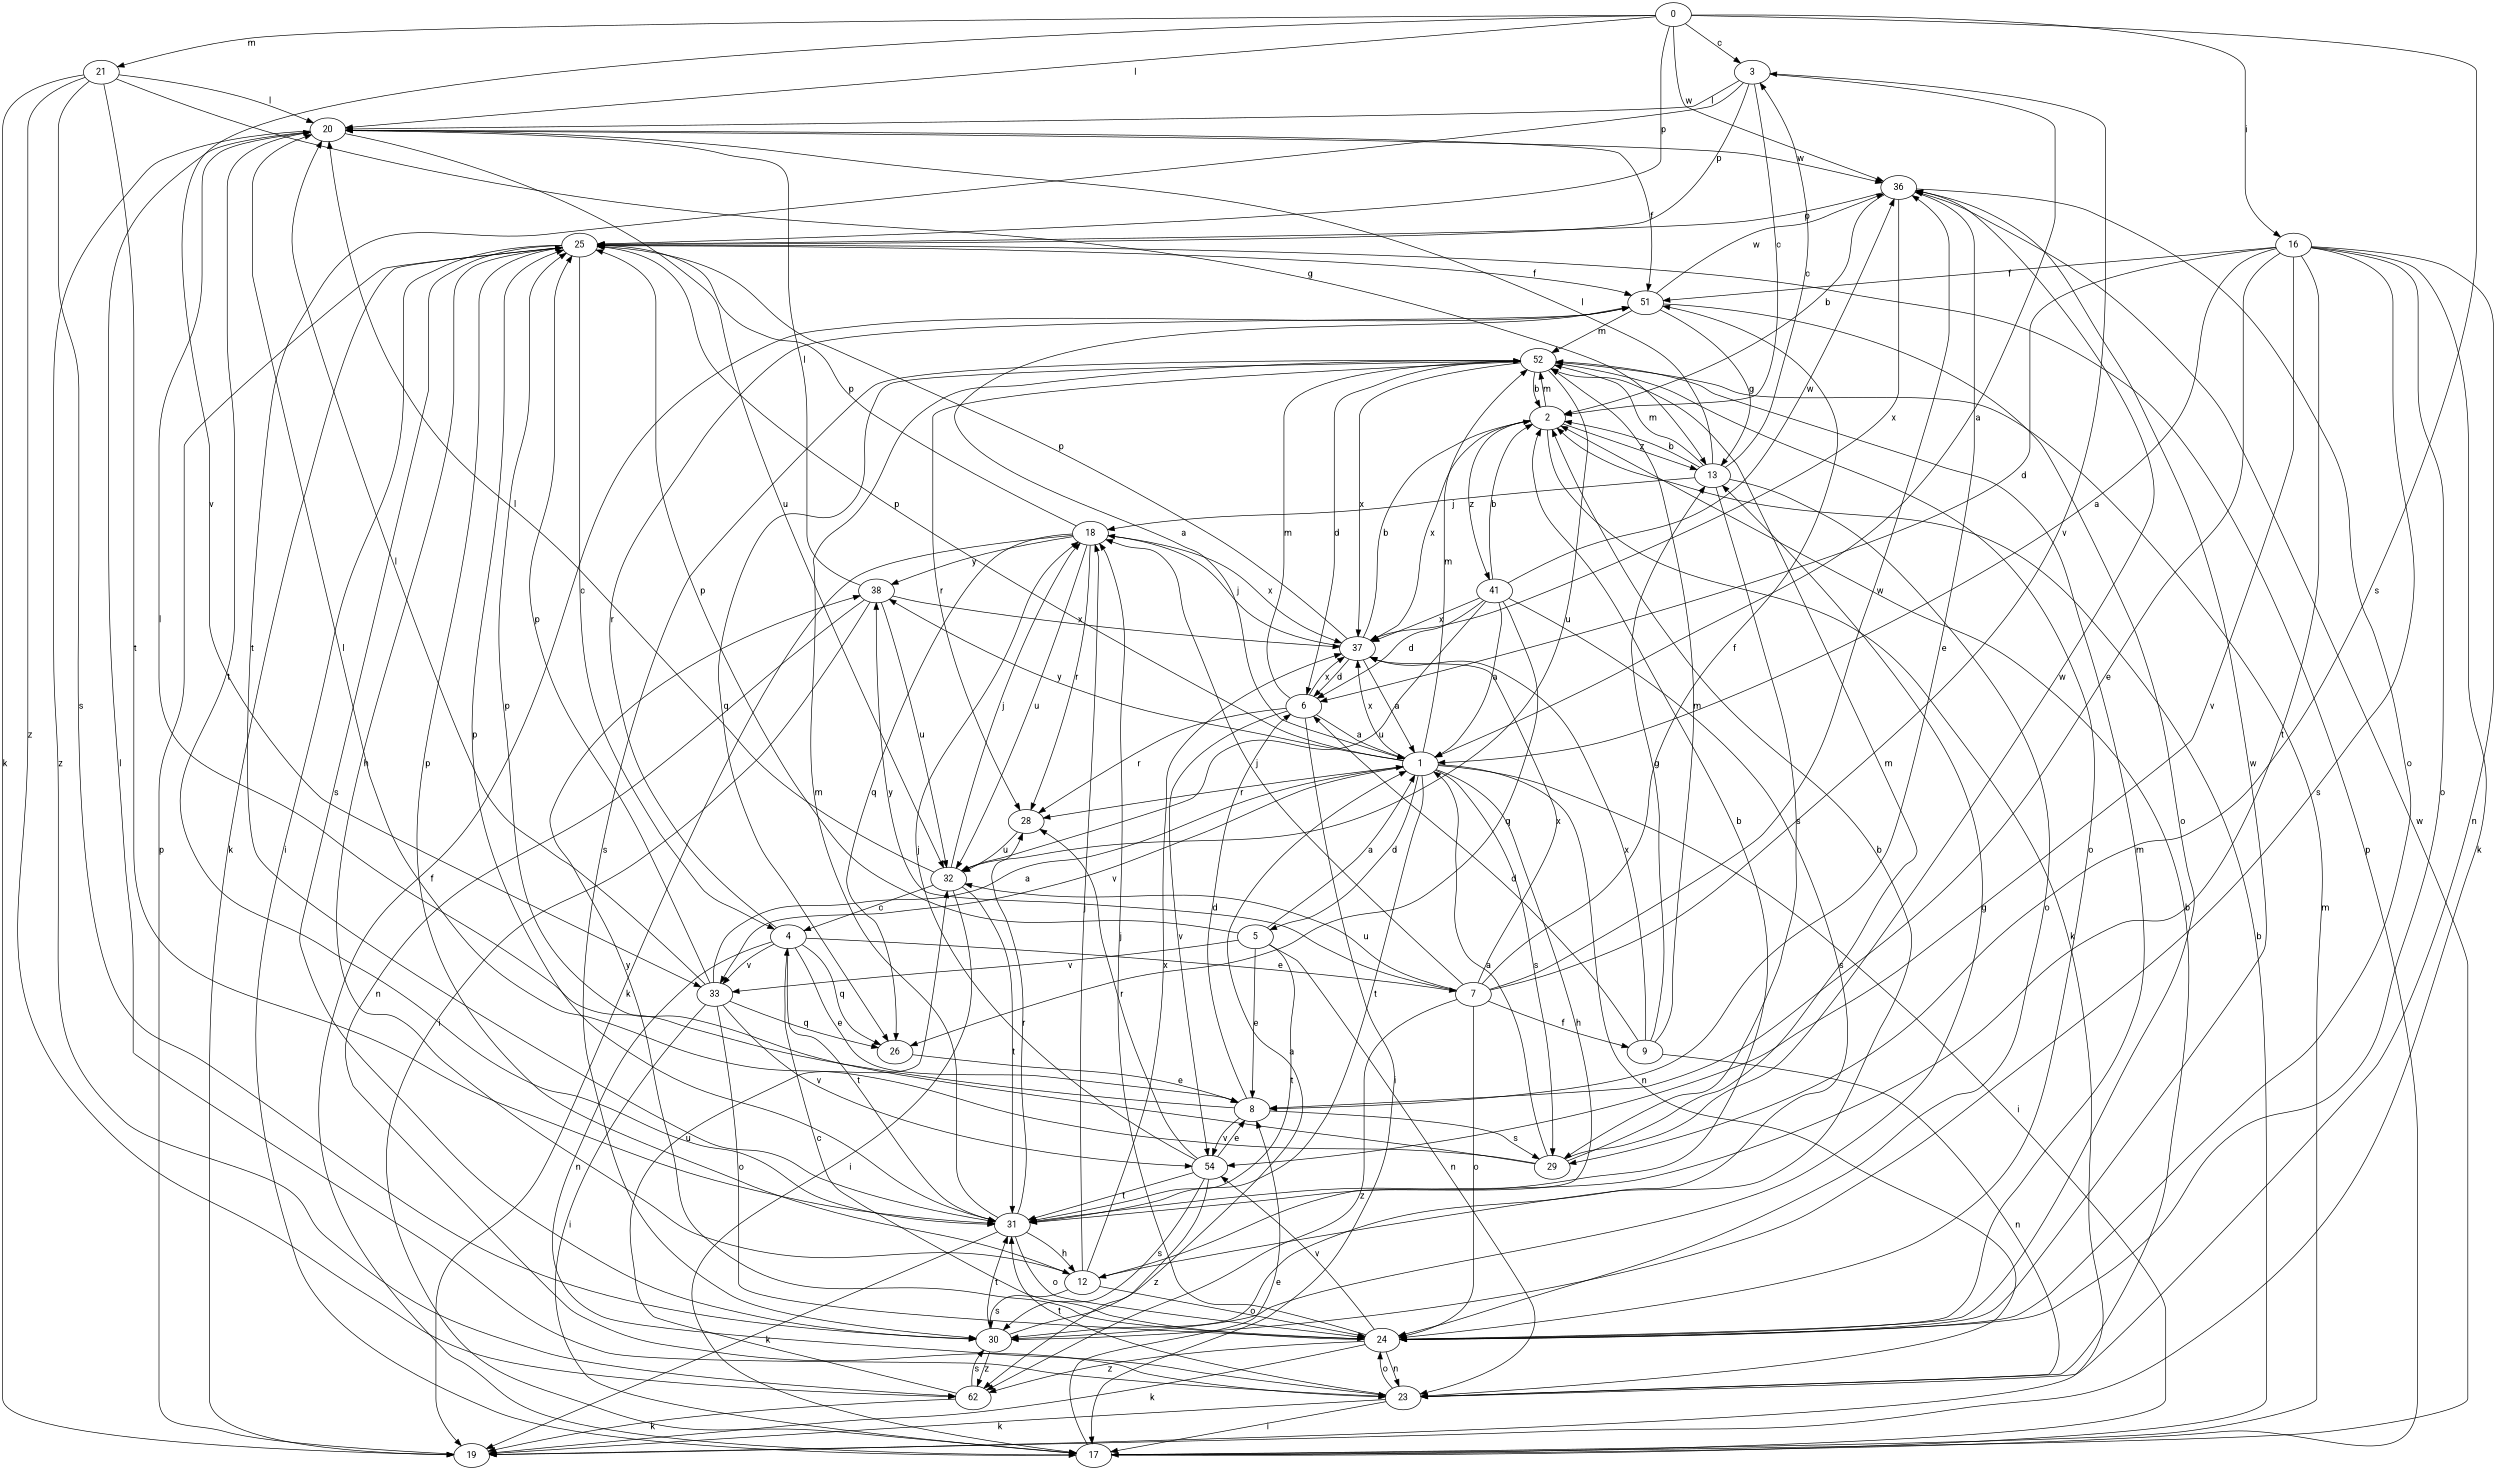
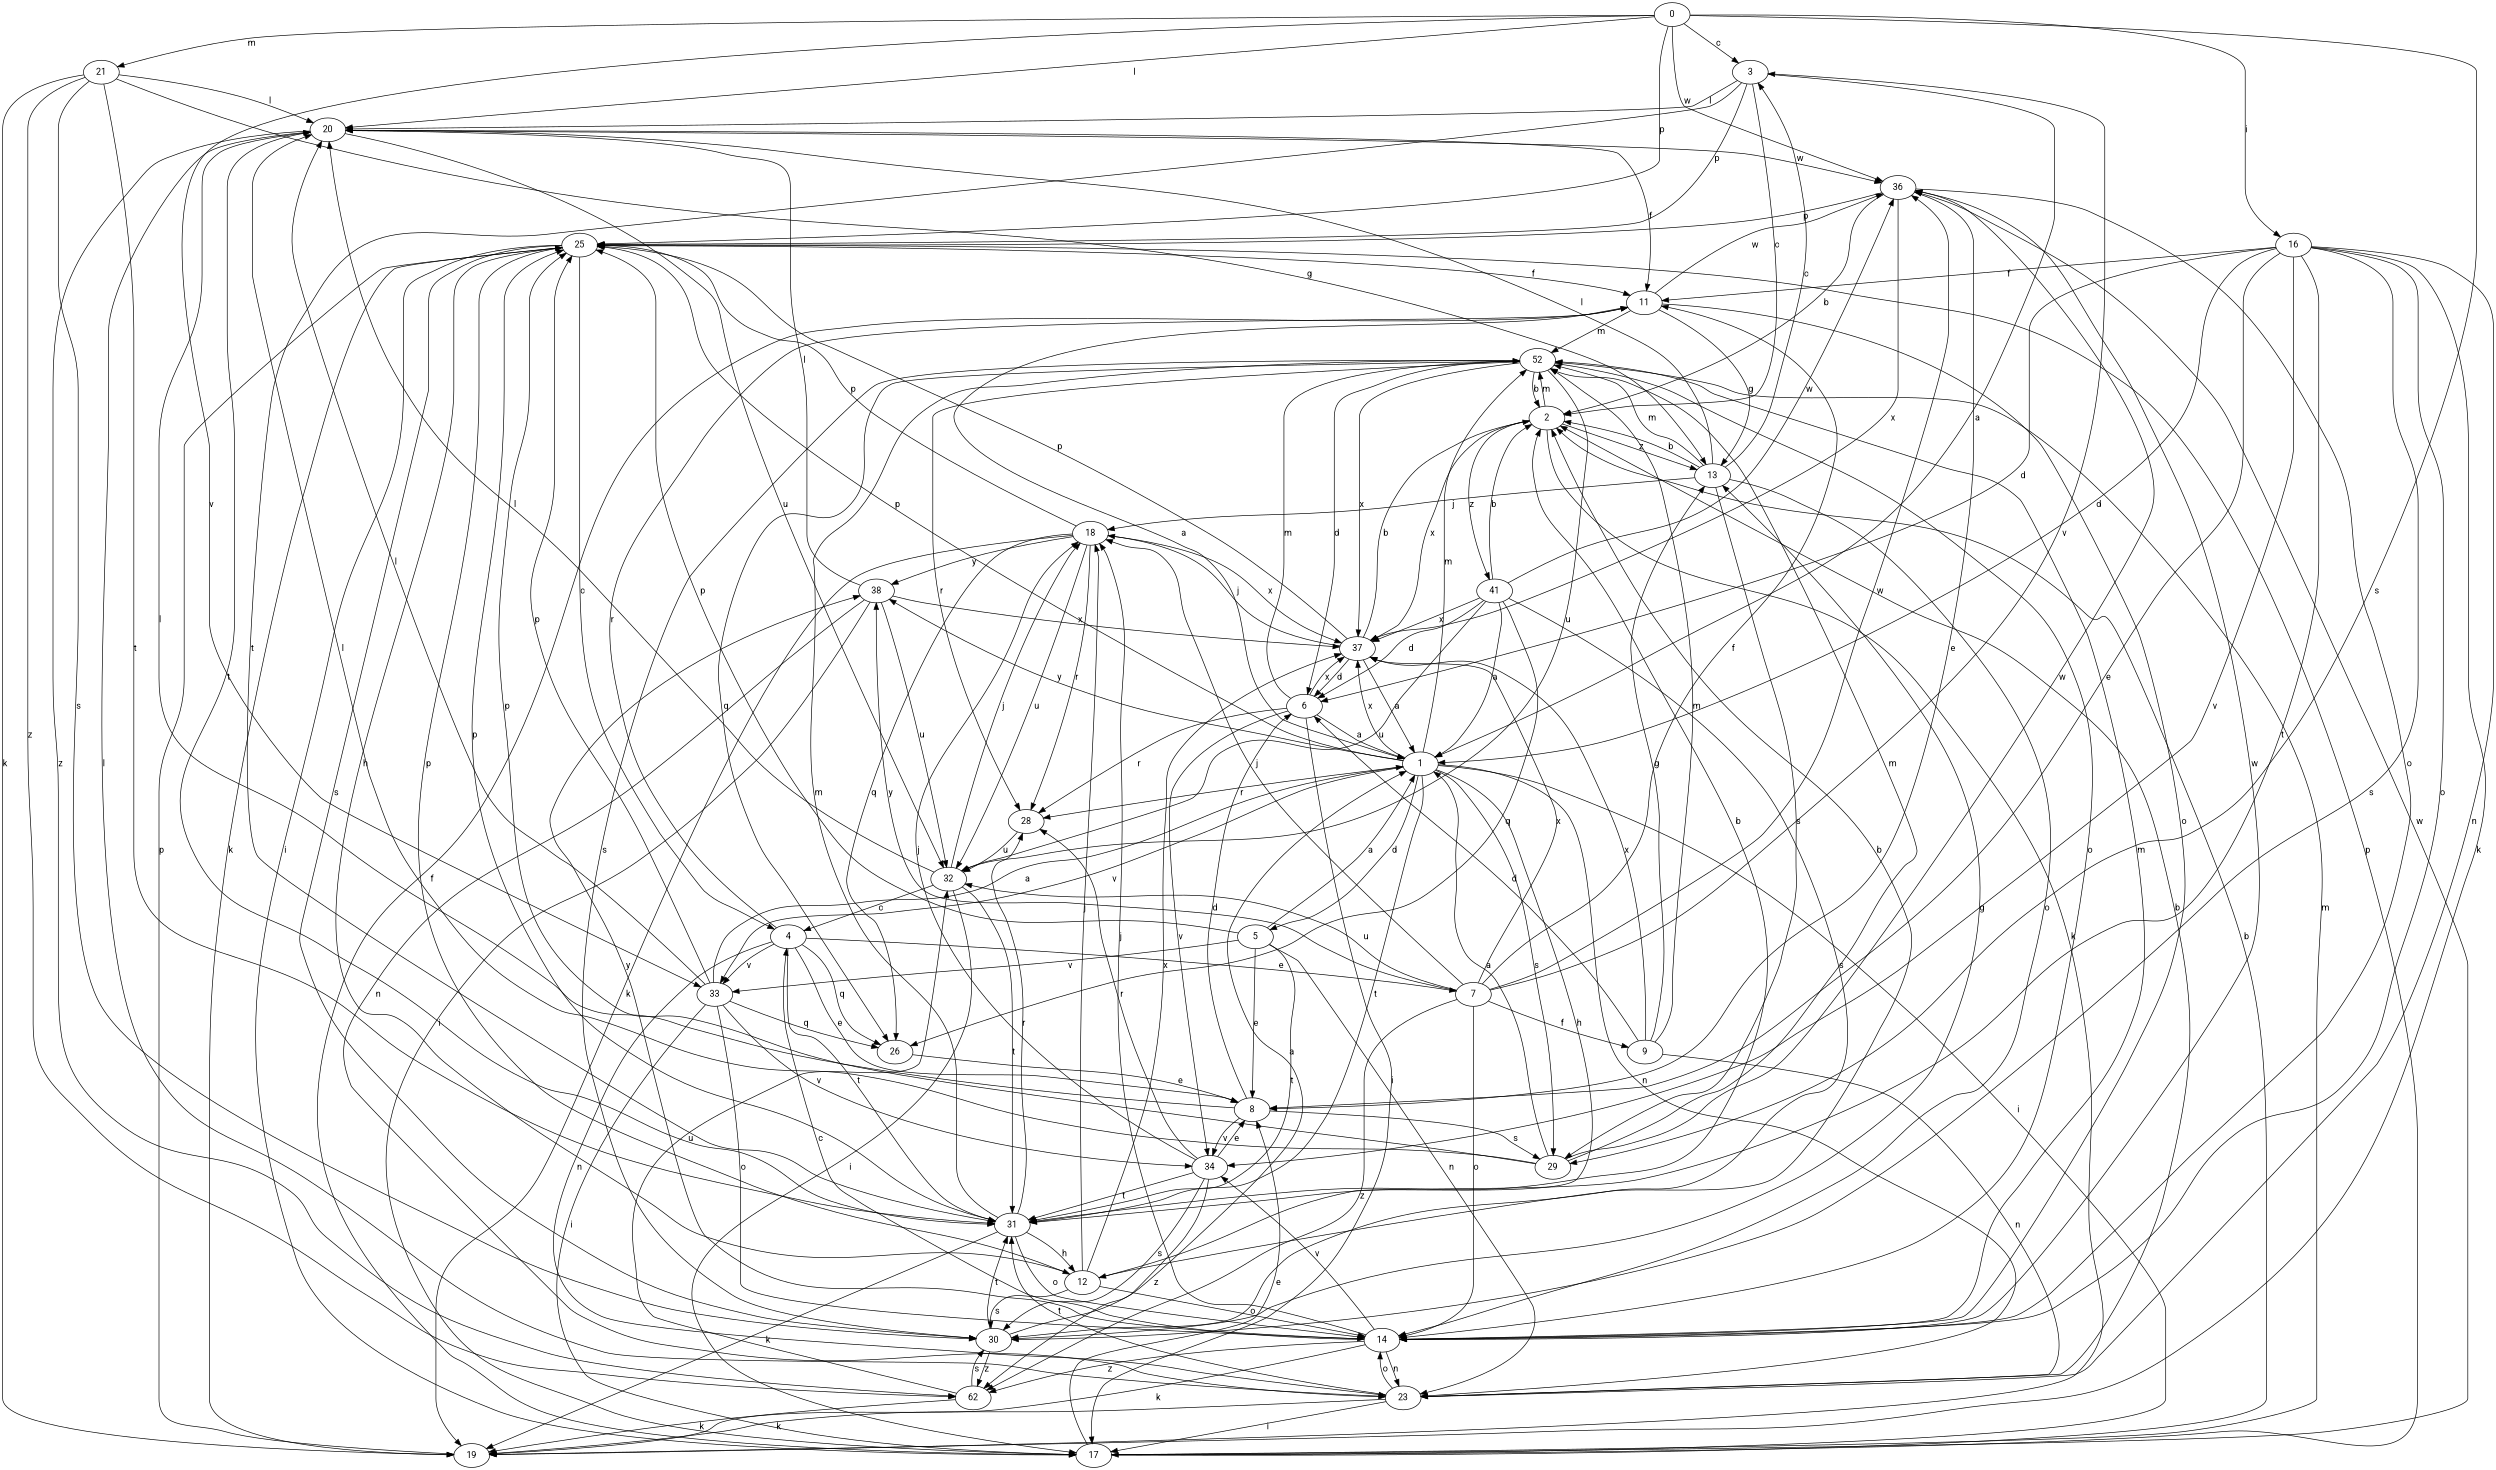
(1646, 303) -> (1644, 303)
(2097, 504) -> (2099, 504)
(1210, 1167) -> (1210, 1167)
(1382, 1340) -> (1382, 1340)
